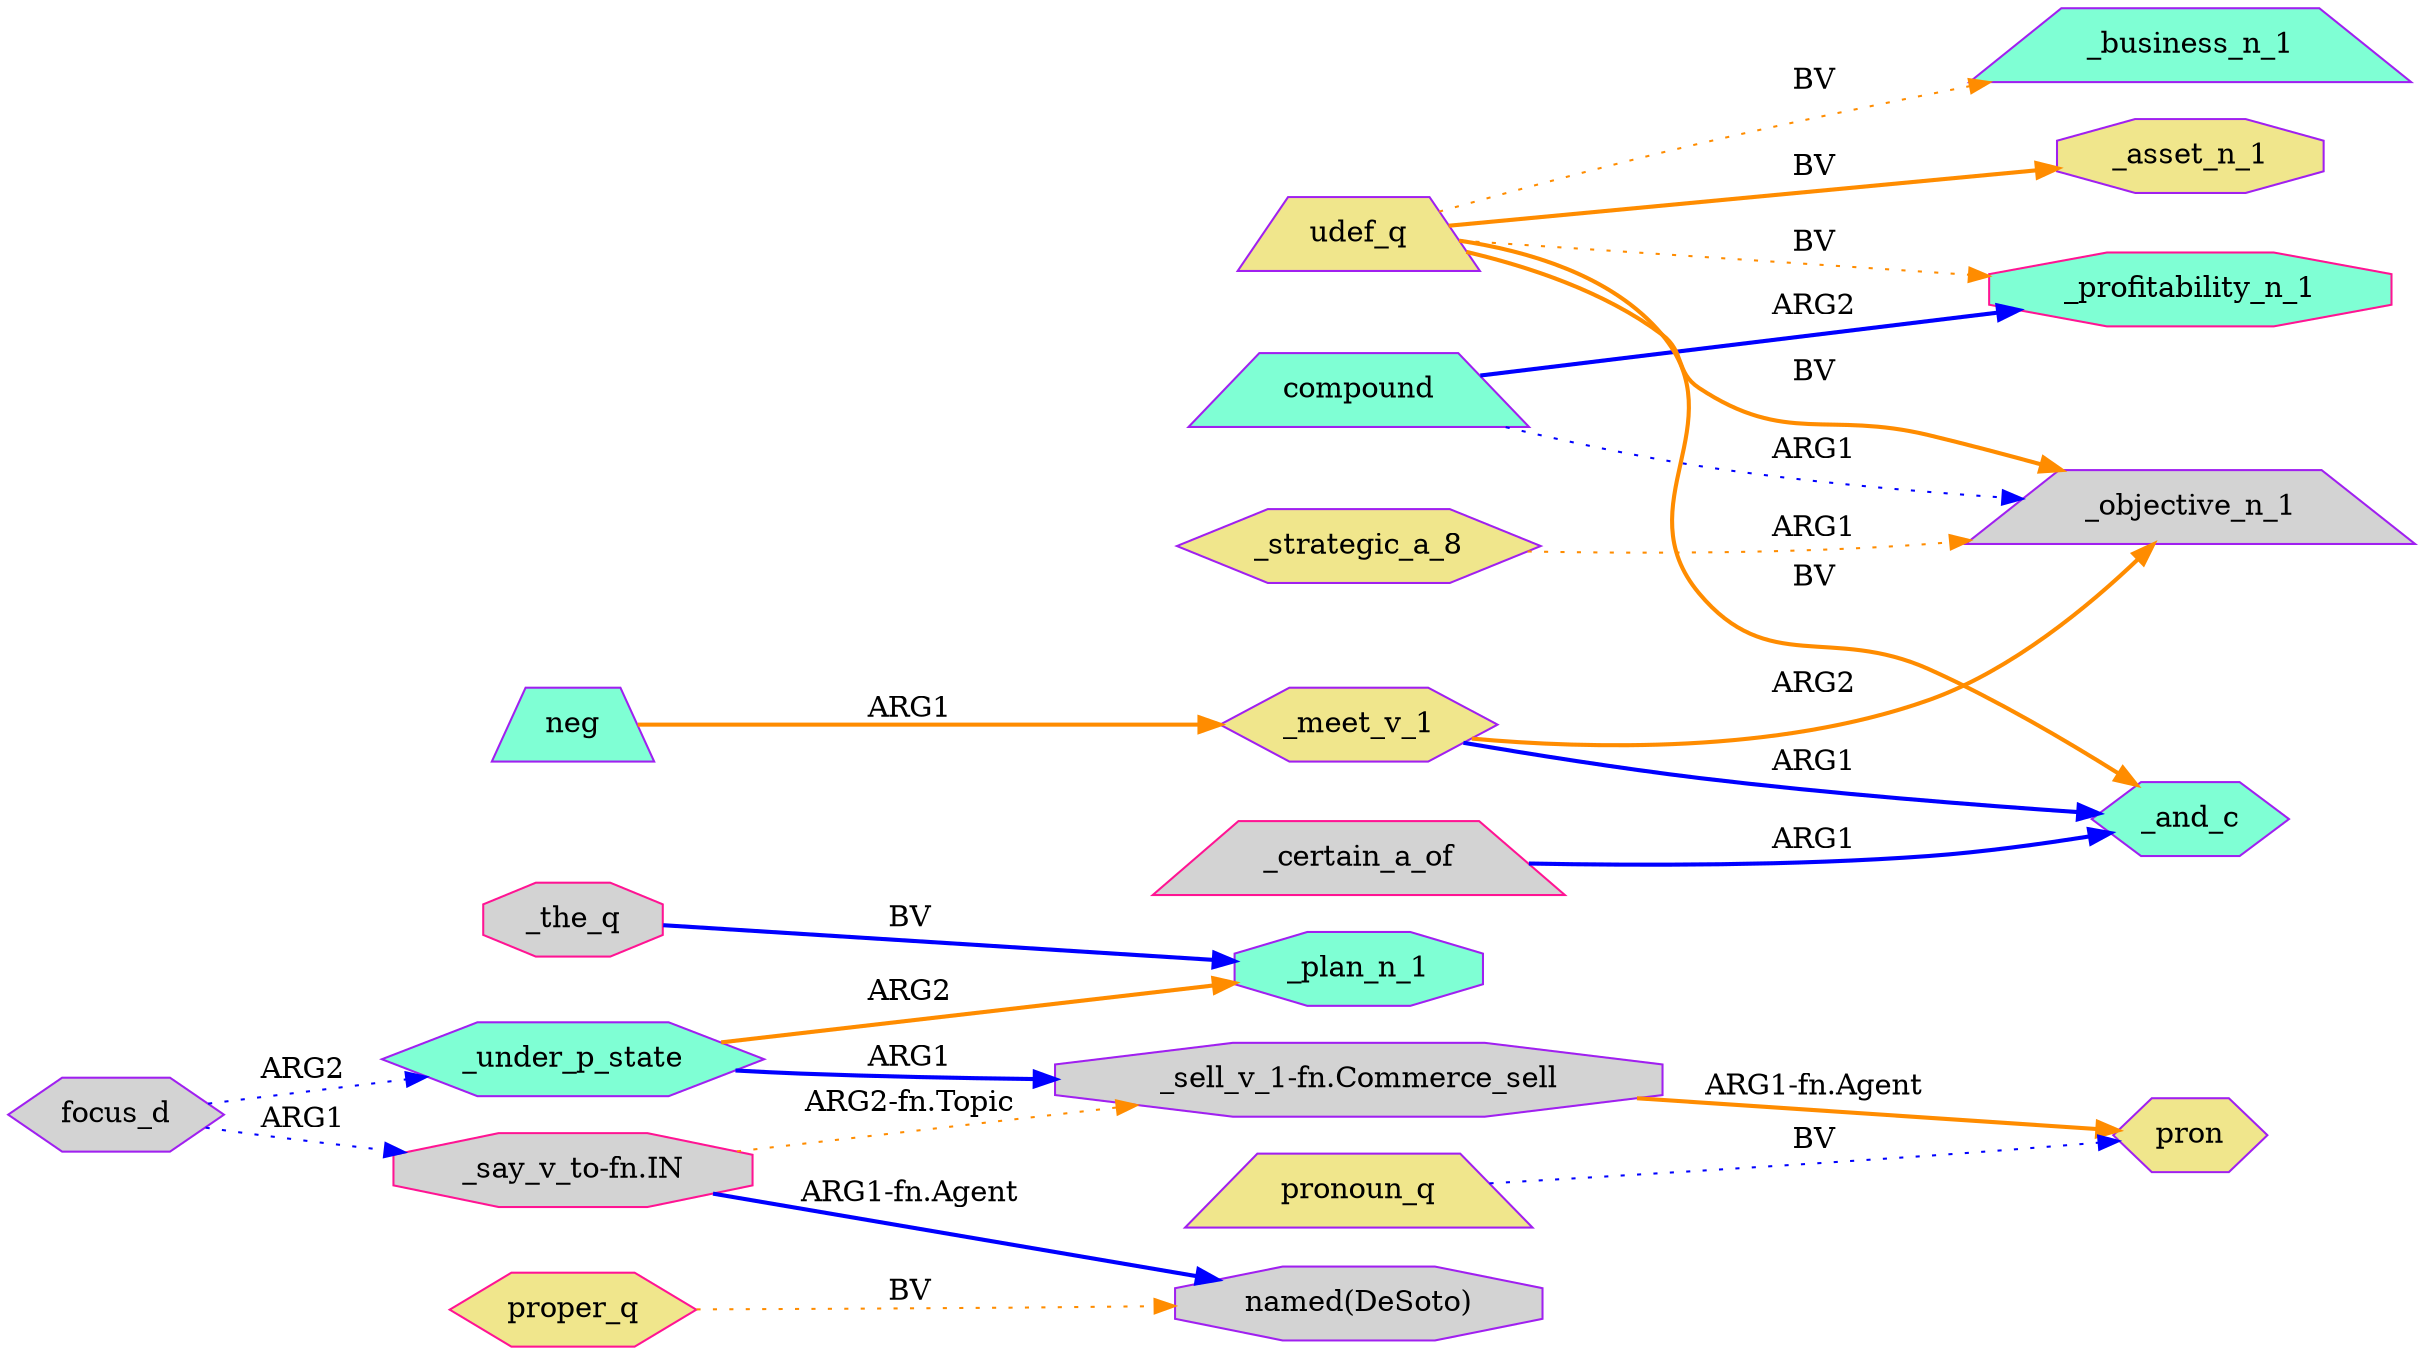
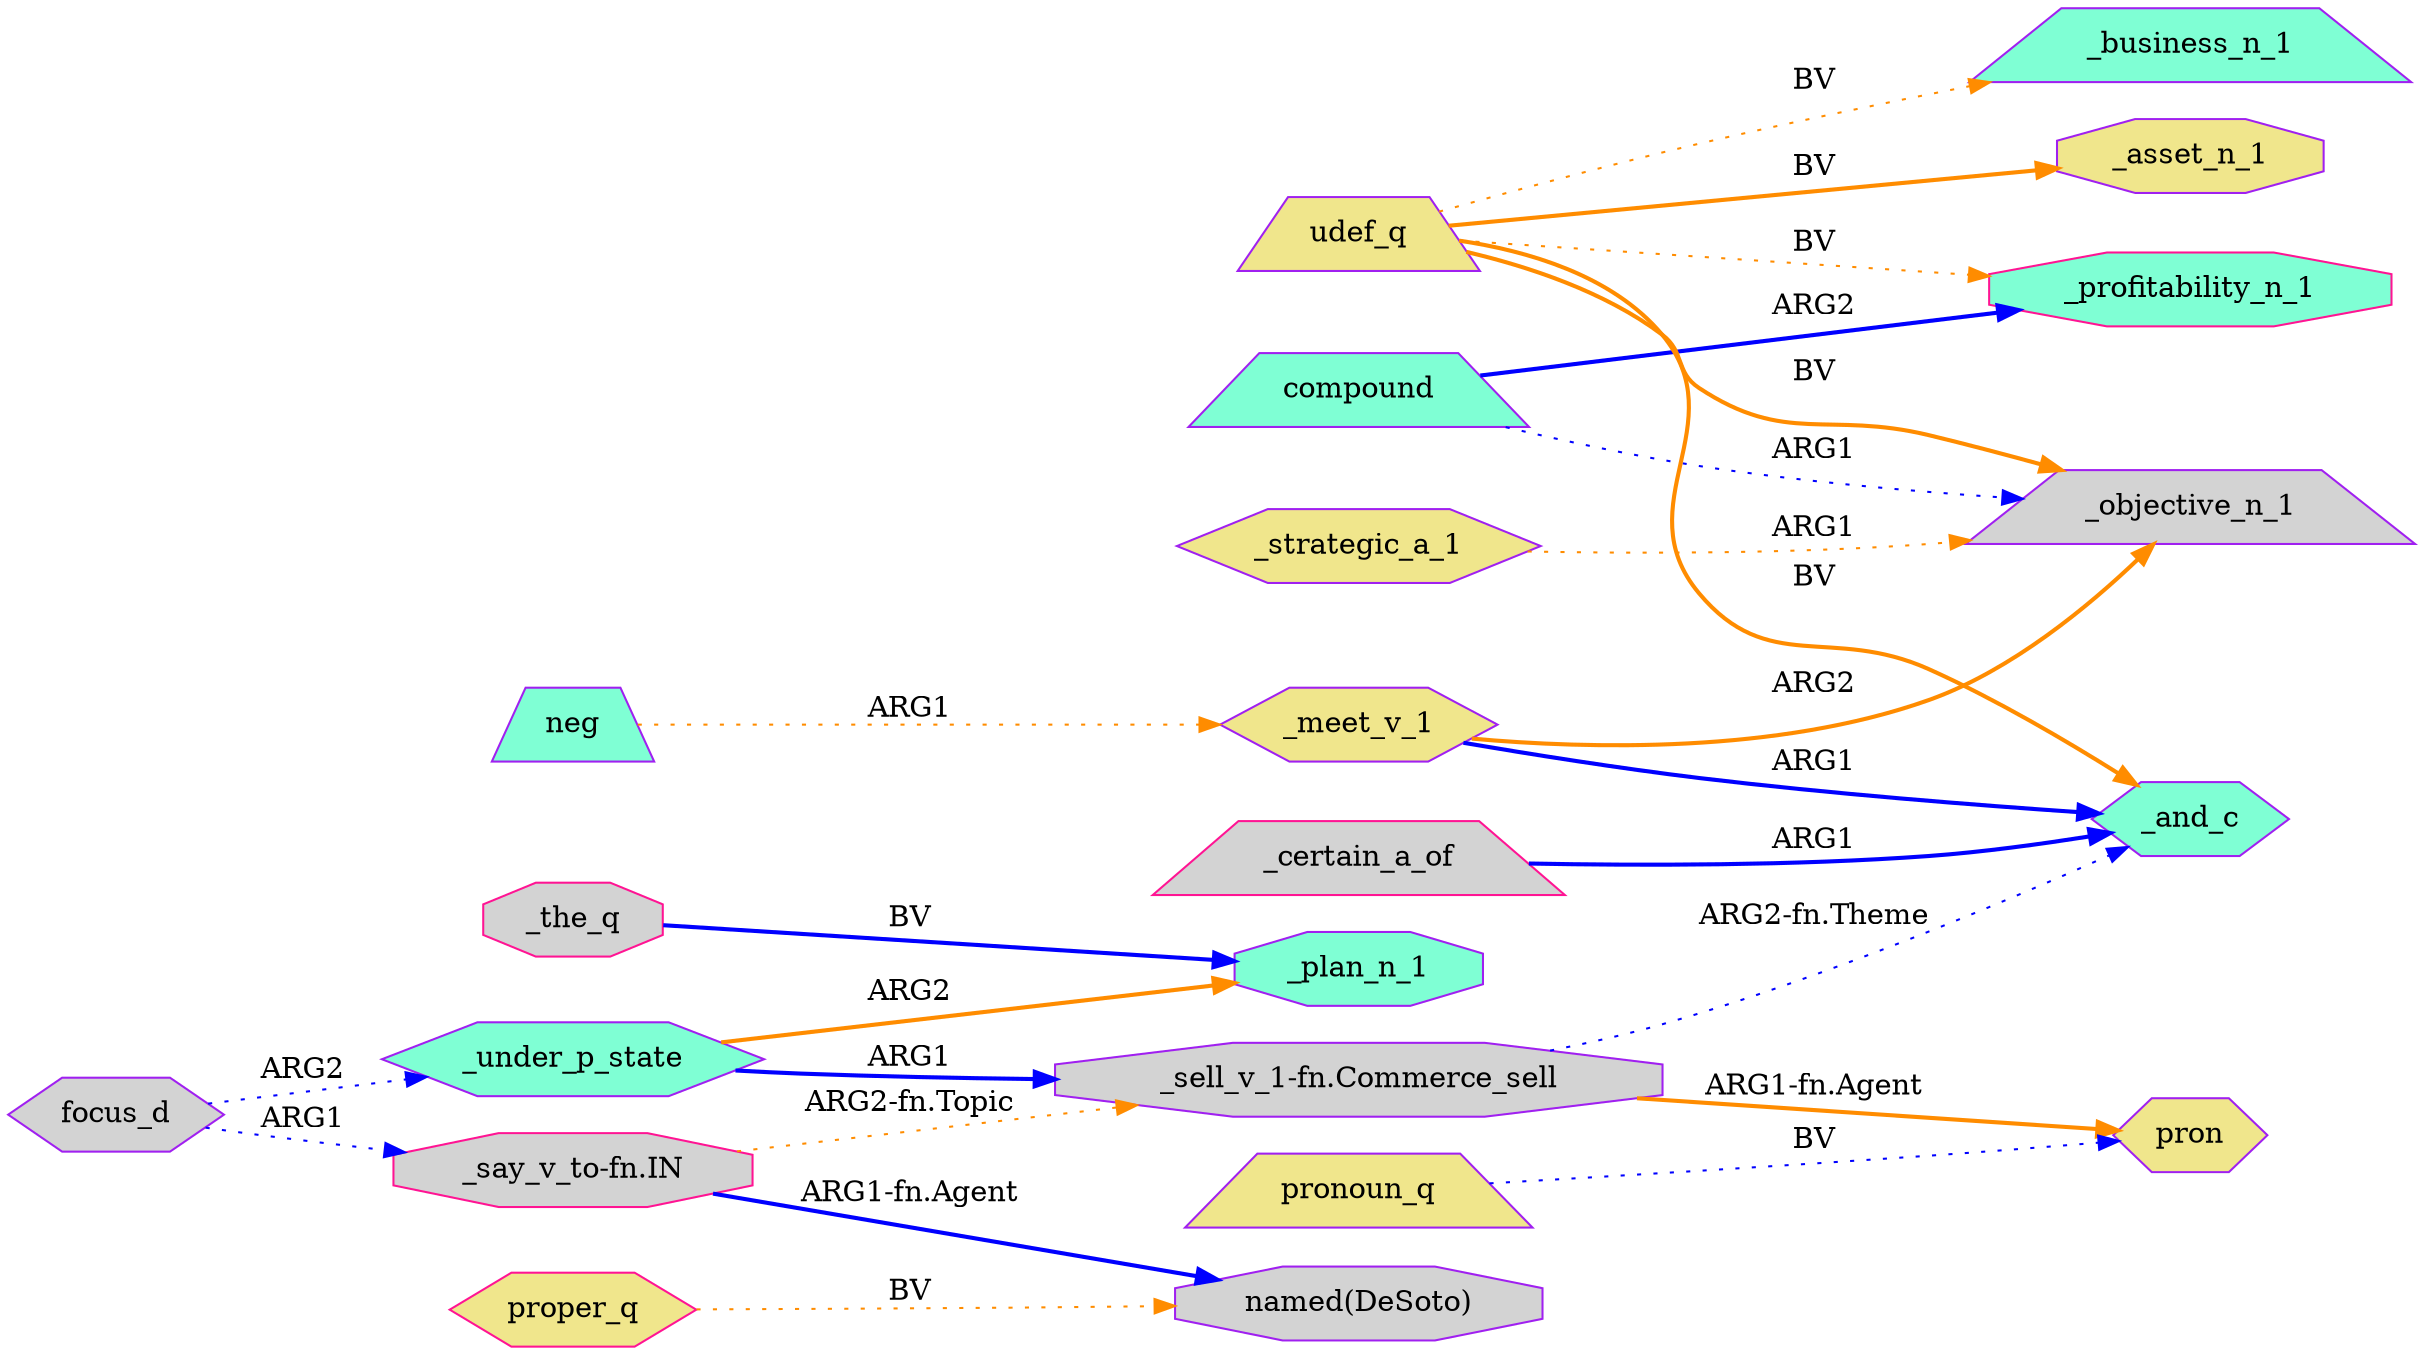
(1359, 546) -> (1359, 546)
(919, 725) -> (919, 725)
none -> (1834, 968)
